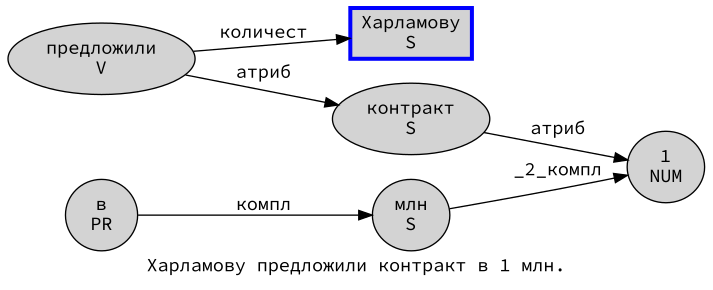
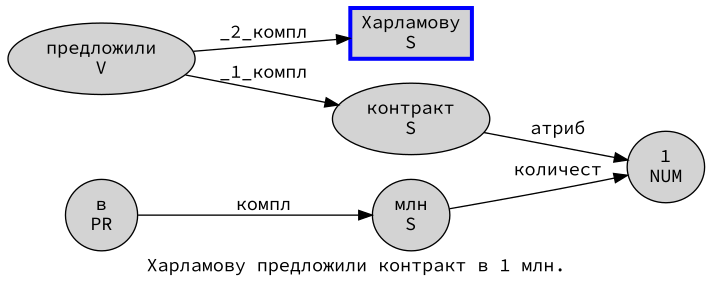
(264, 33) -> (264, 33)
(264, 73) -> (264, 73)
(558, 170) -> (558, 170)
